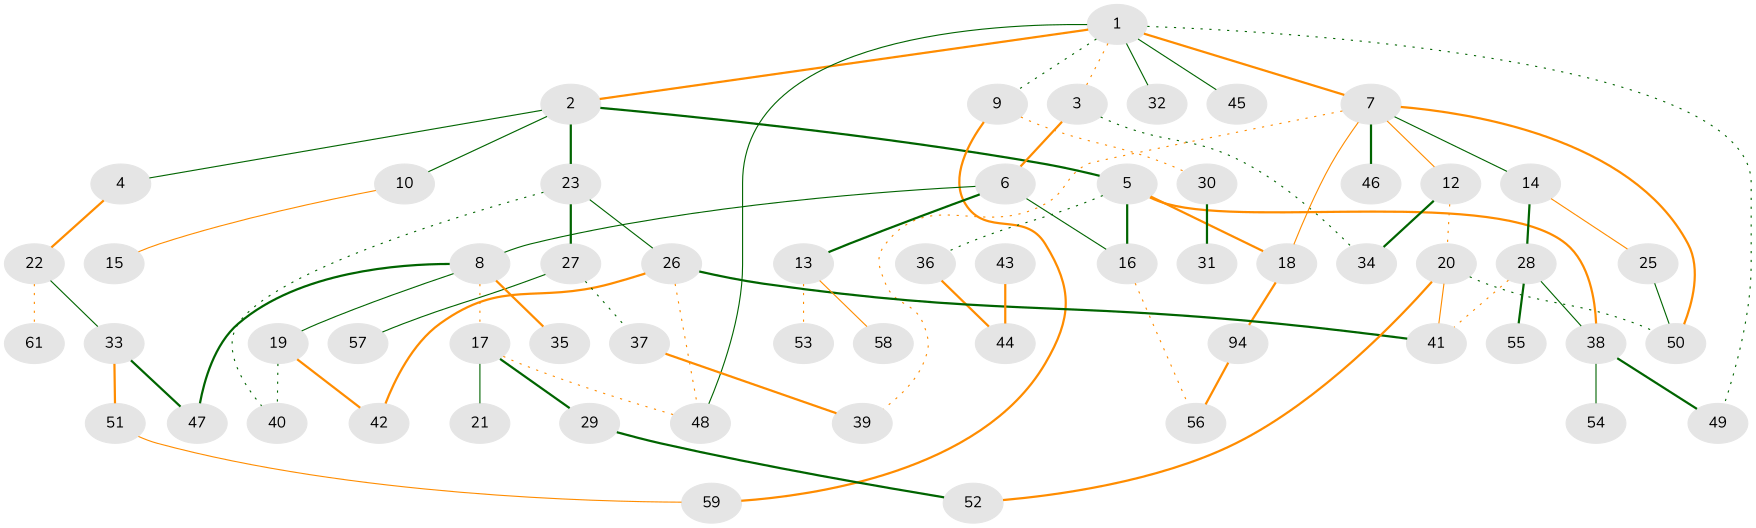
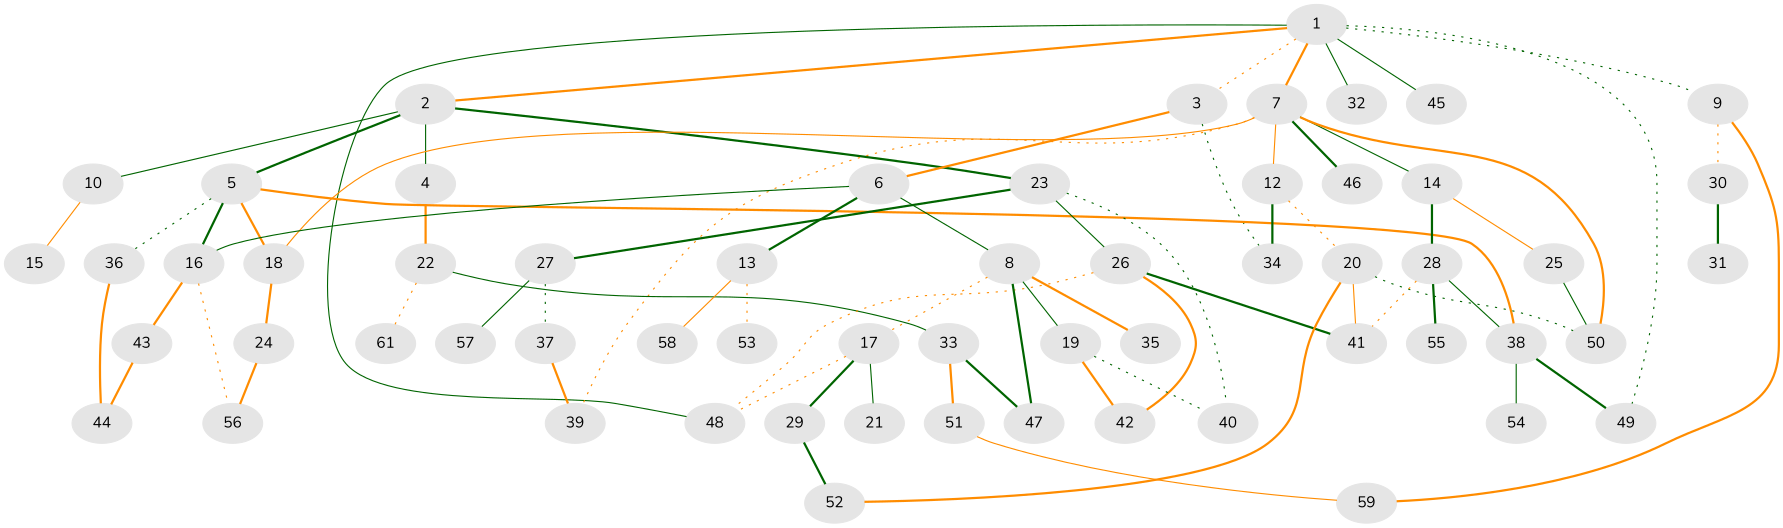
none -> (168, 304)
(1238, 344) -> (264, 344)
